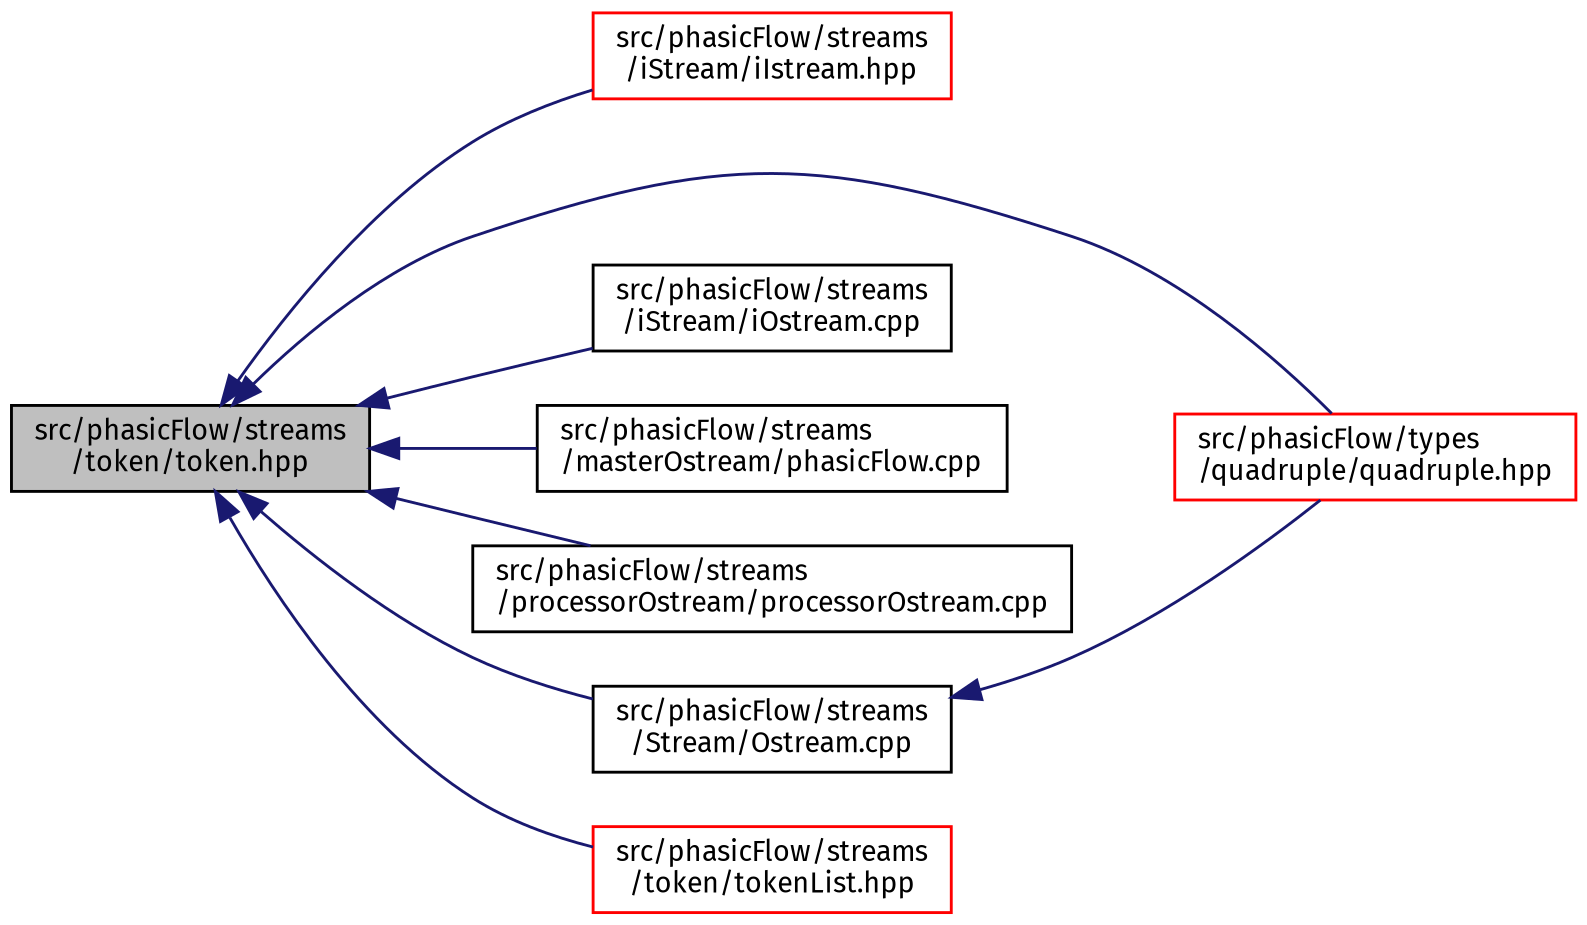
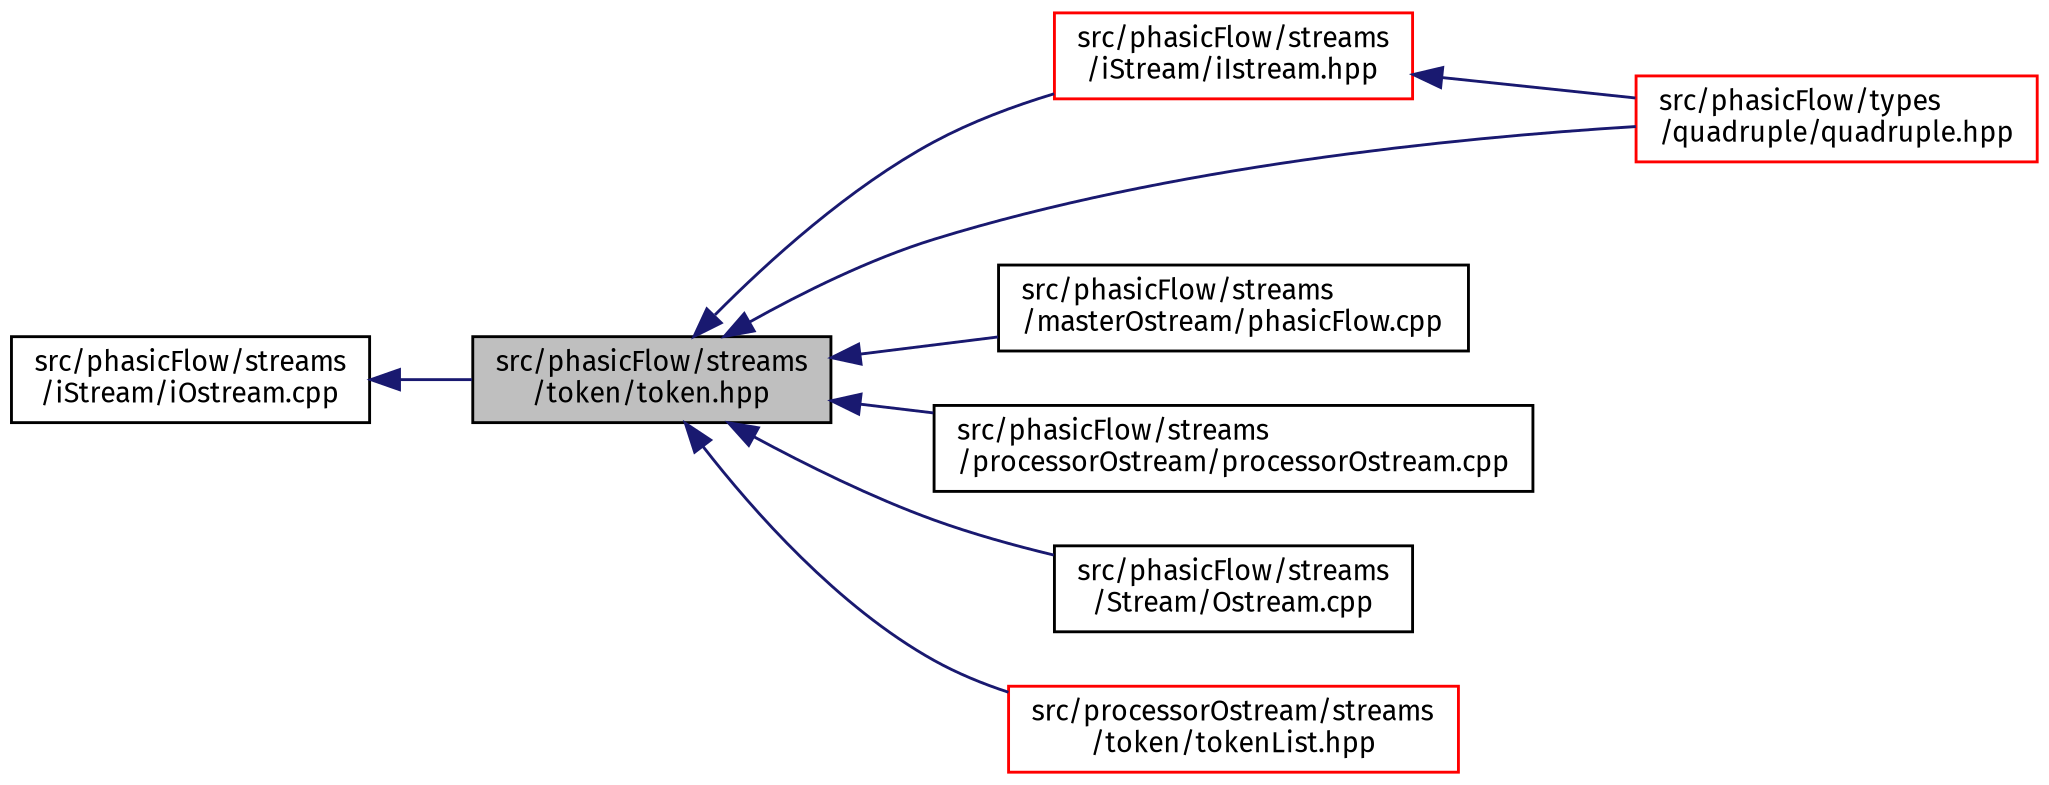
(490, 373) -> (436, 380)
(1159, 612) -> (1539, 88)
(772, 870) -> (1234, 729)
